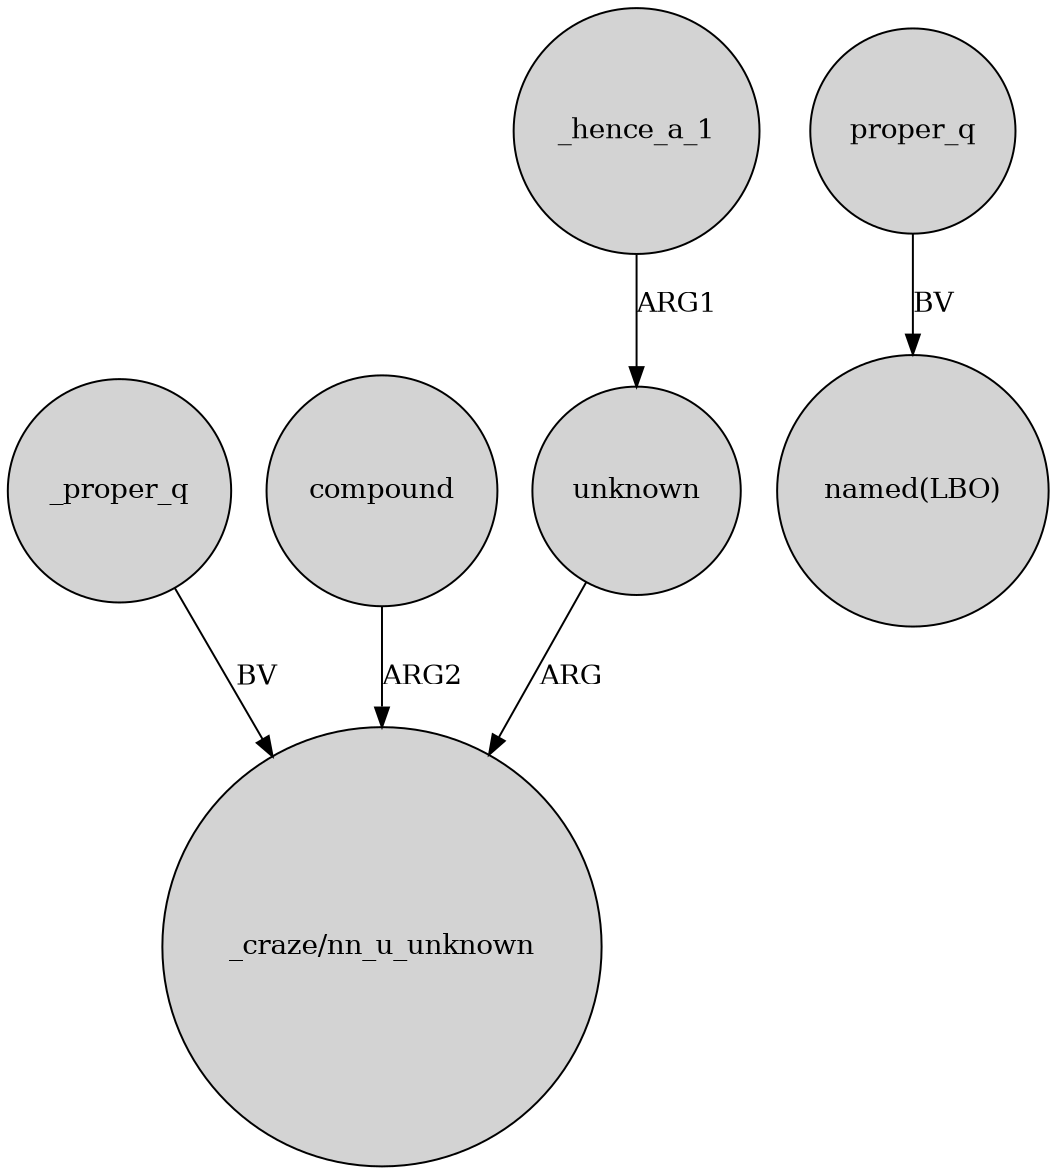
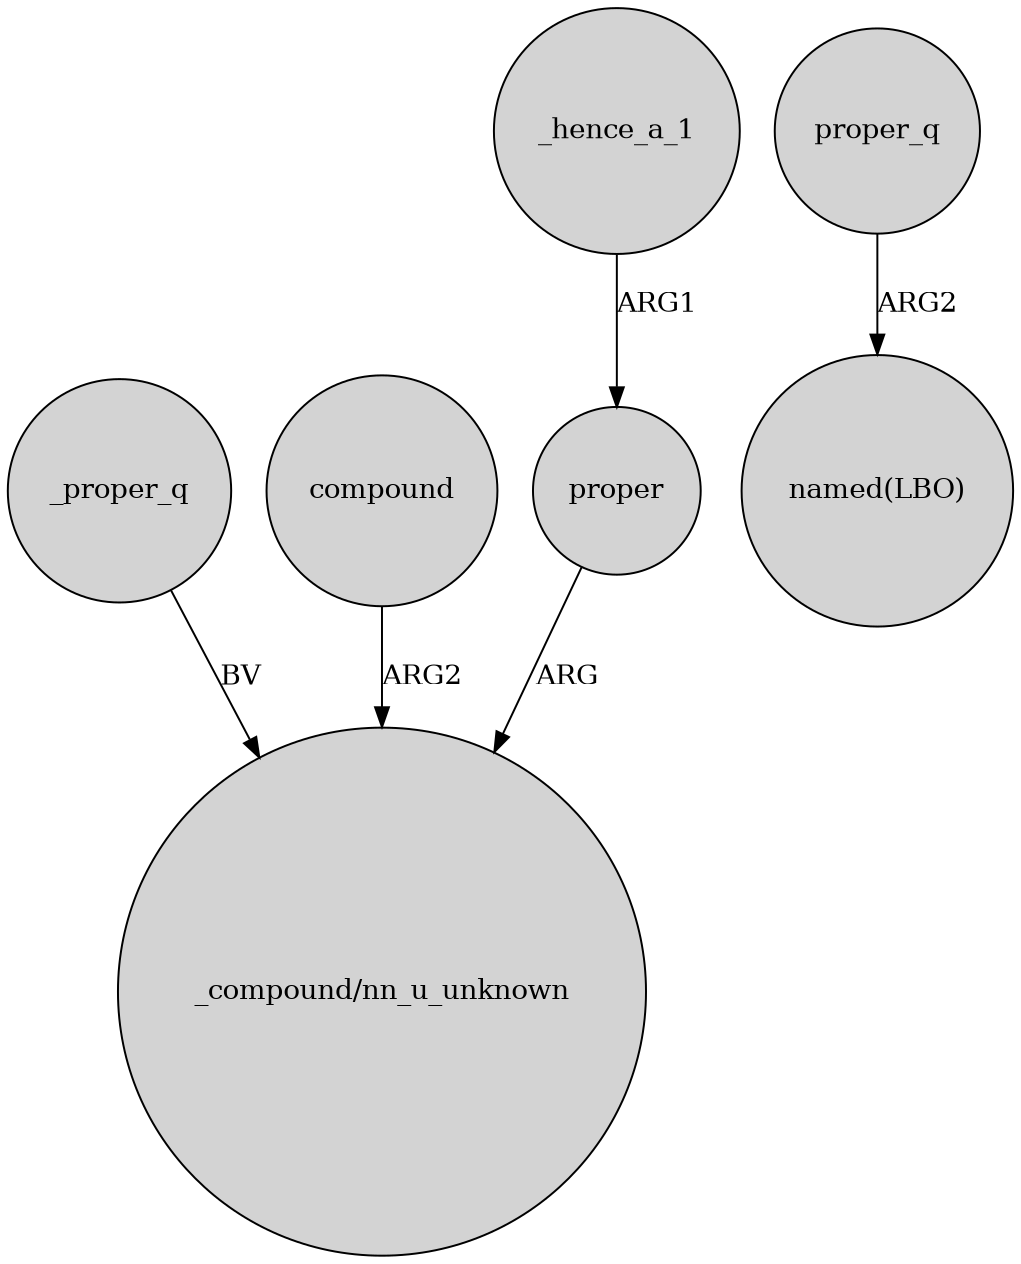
(934, 305) -> (918, 305)
(637, 491) -> (617, 491)
(382, 947) -> (382, 992)
